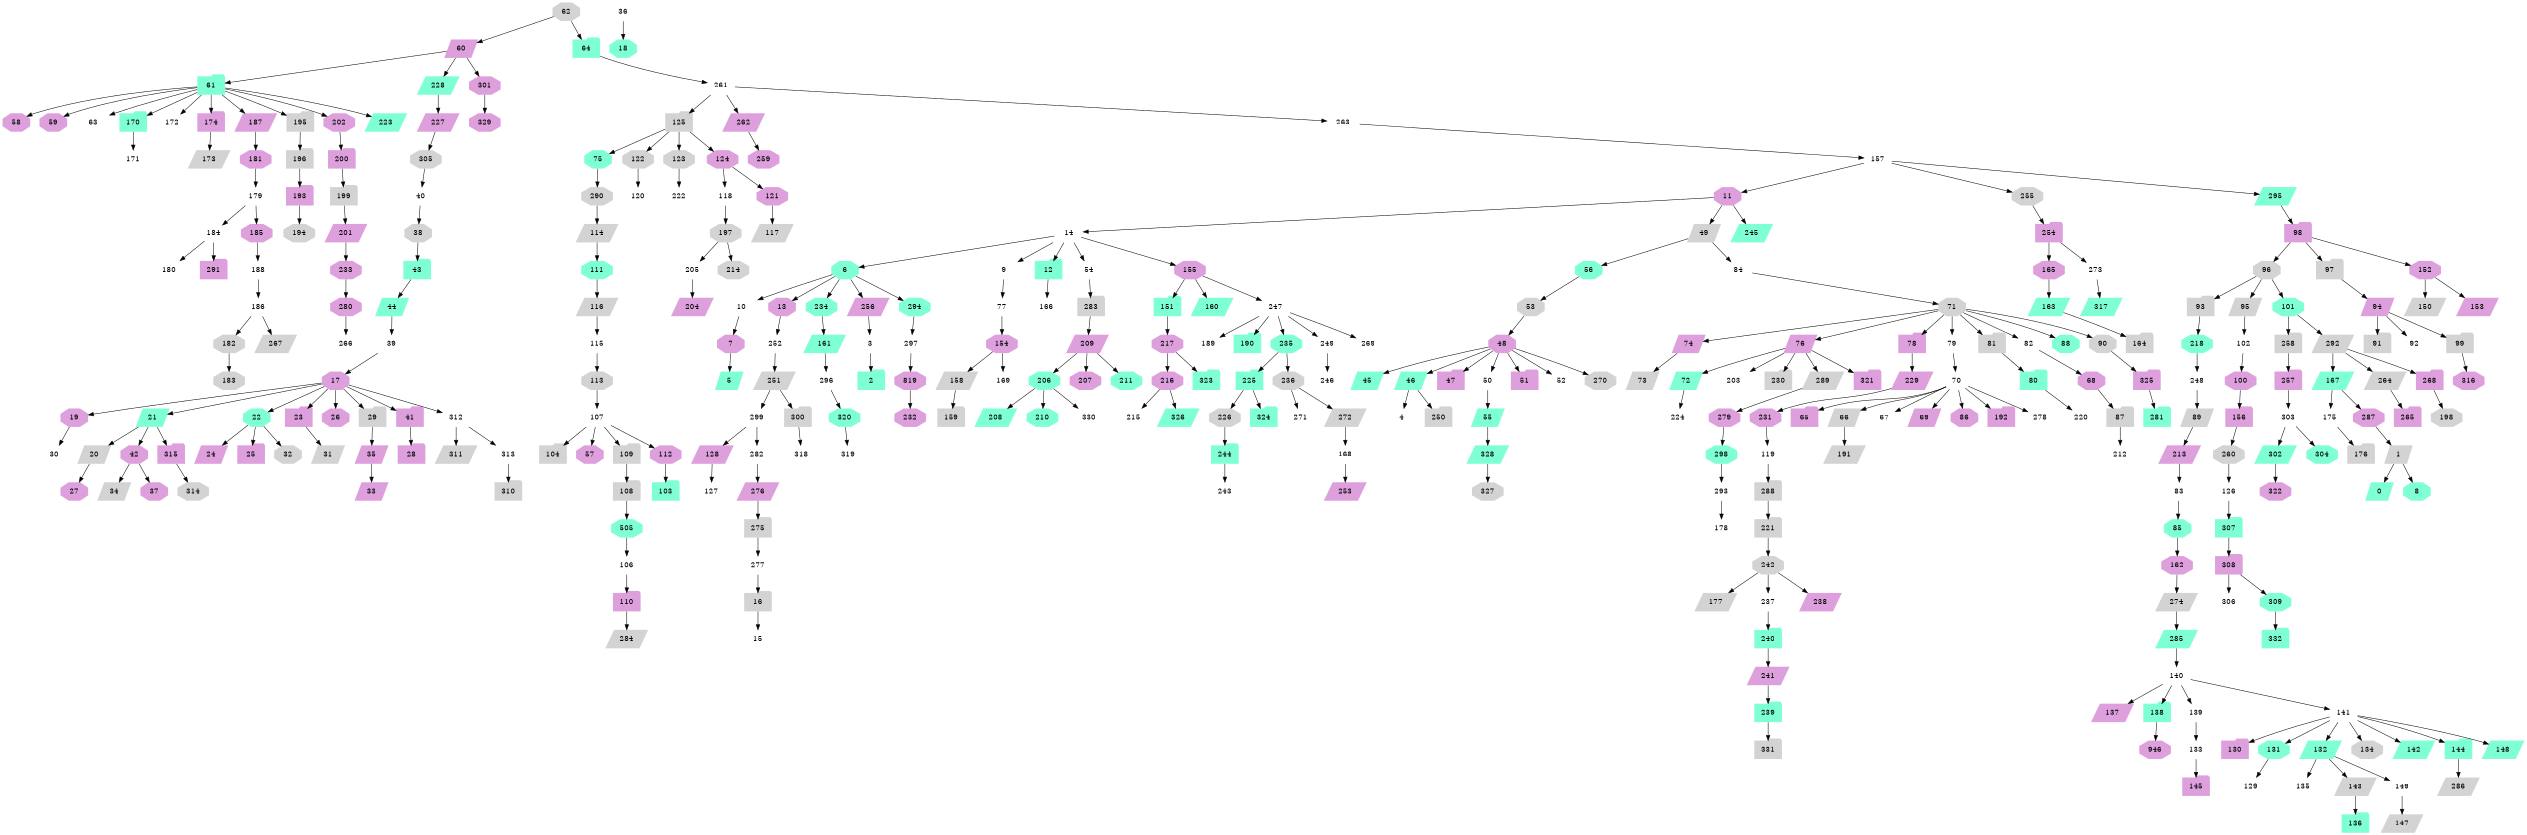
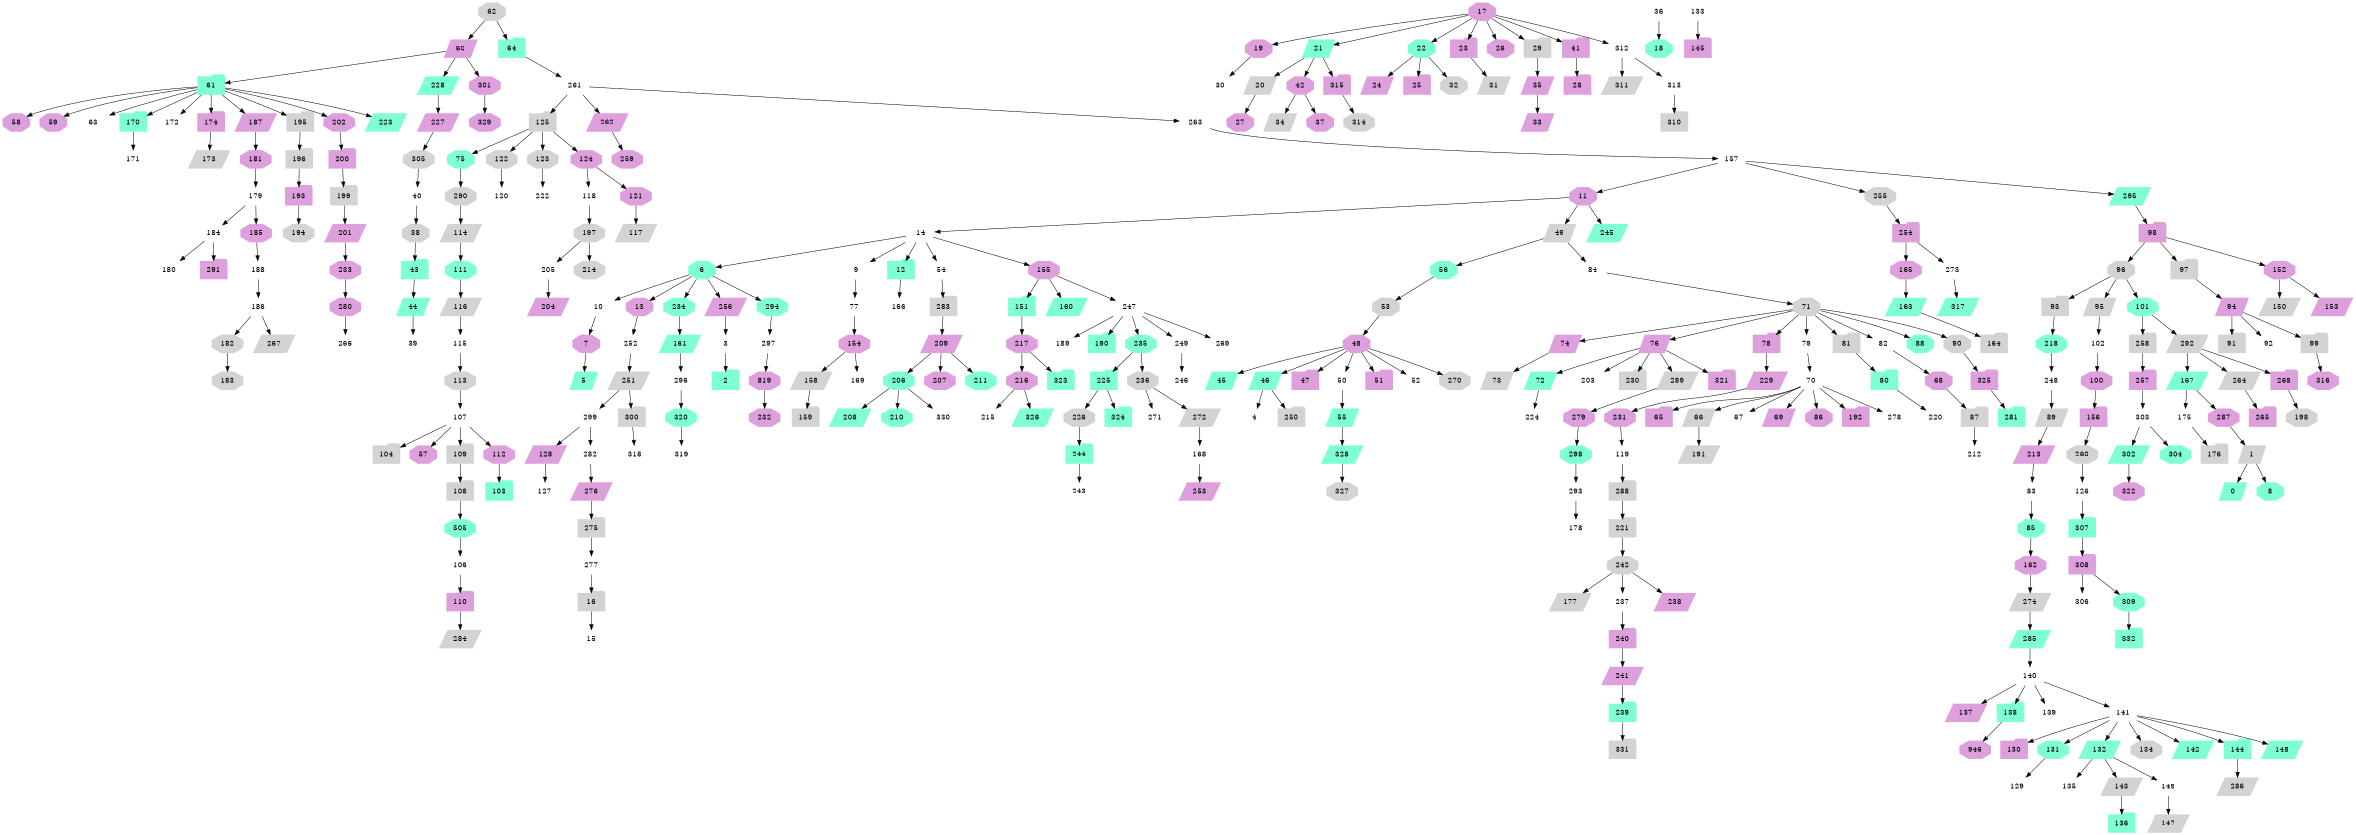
(364, 362) -> none
(1768, 639) -> (1623, 639)
(2196, 729) -> none
